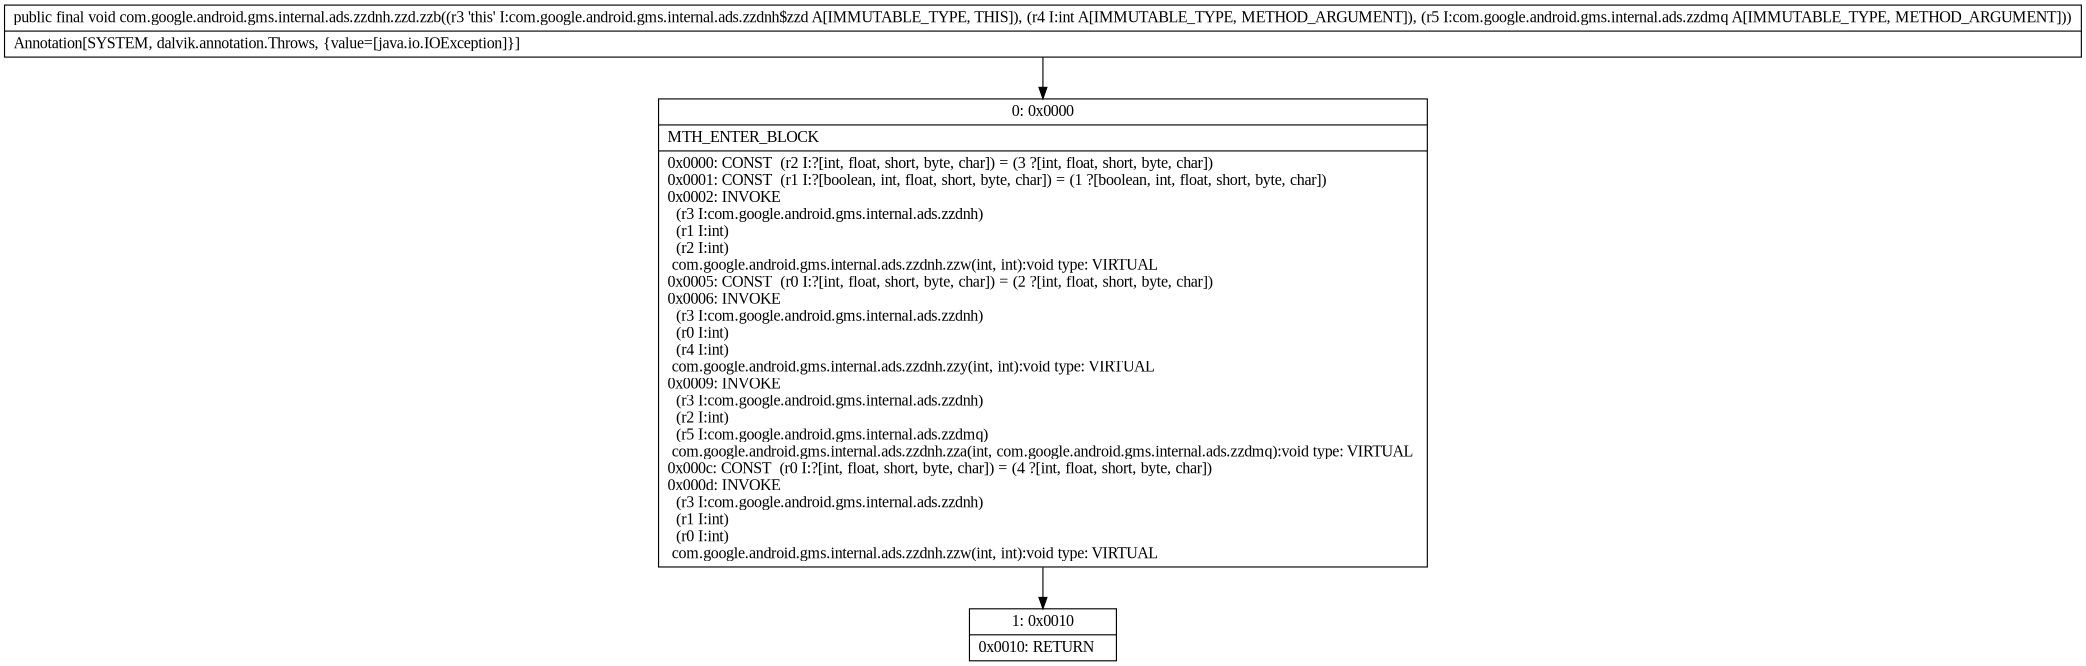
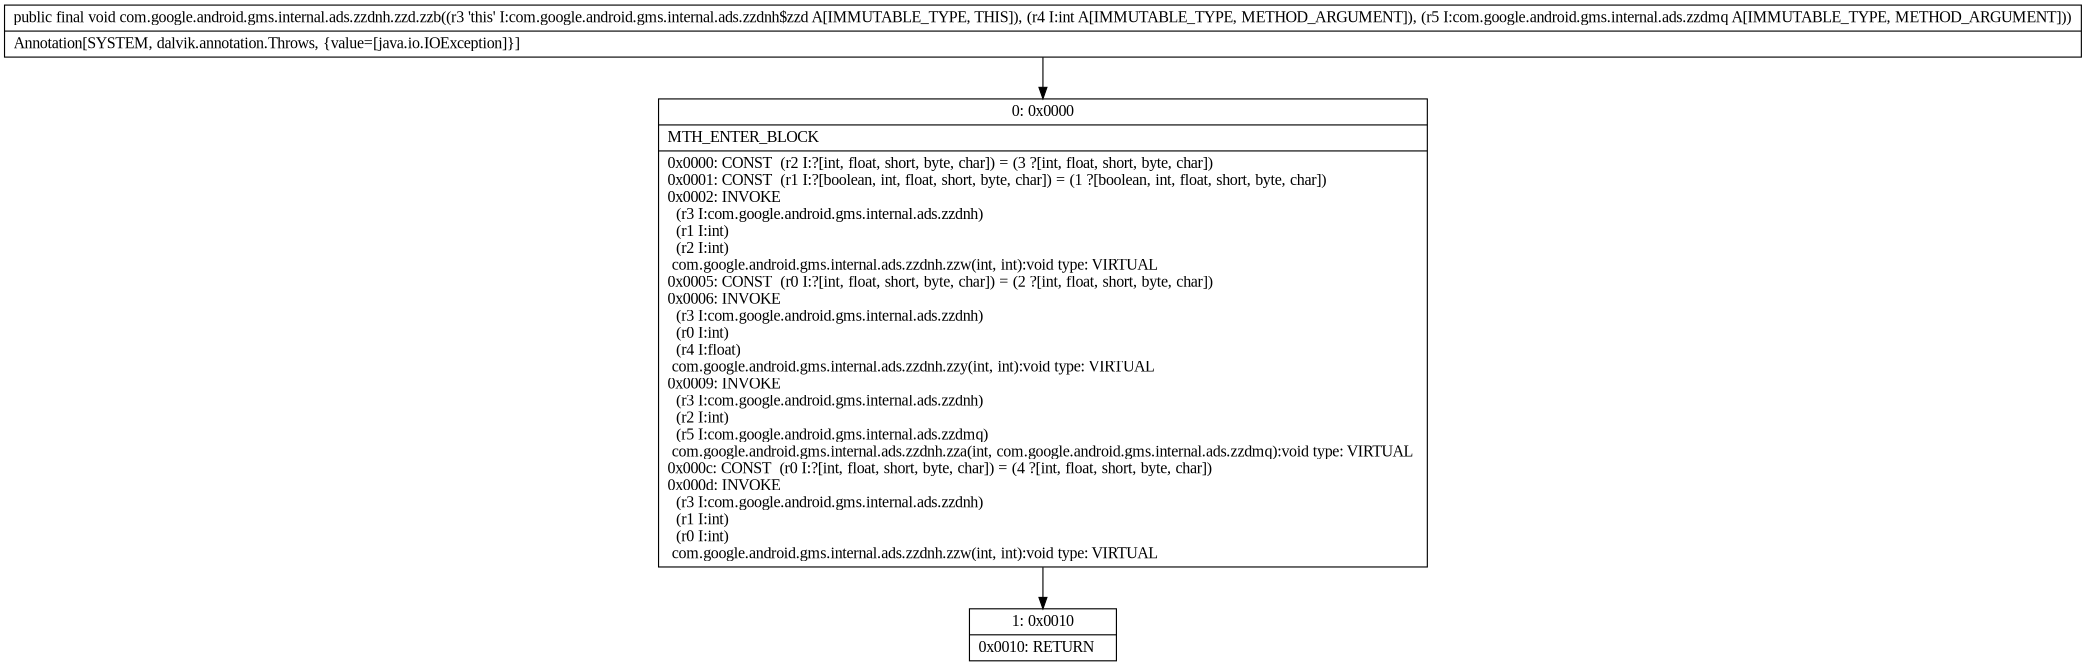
(699, 350) -> (704, 350)
